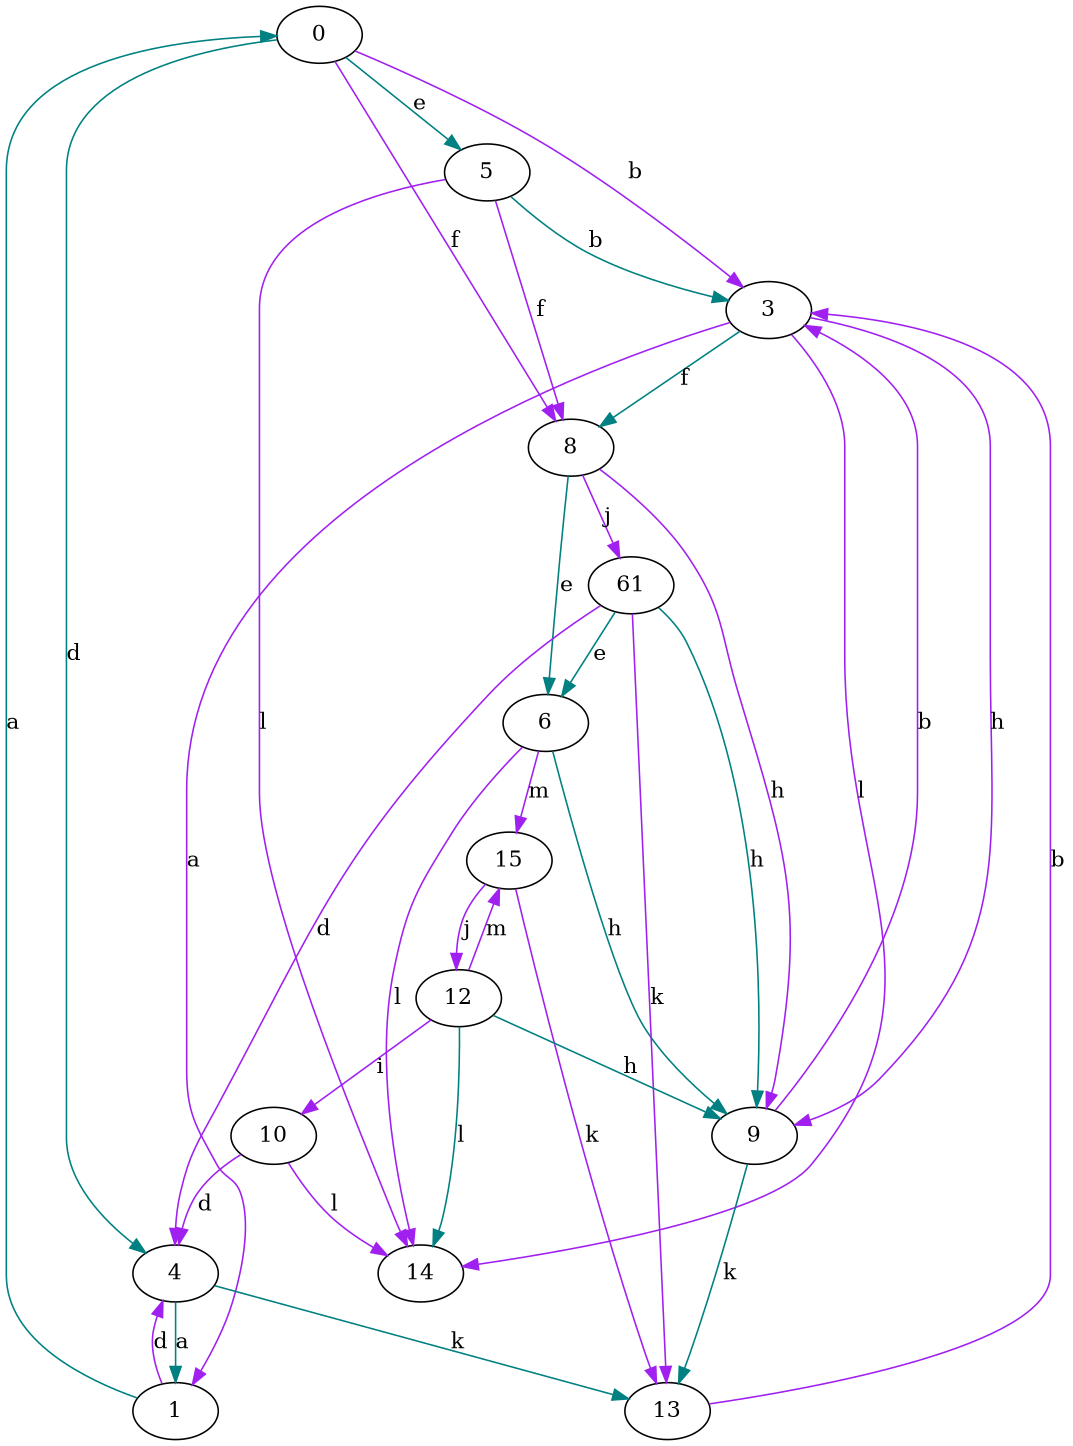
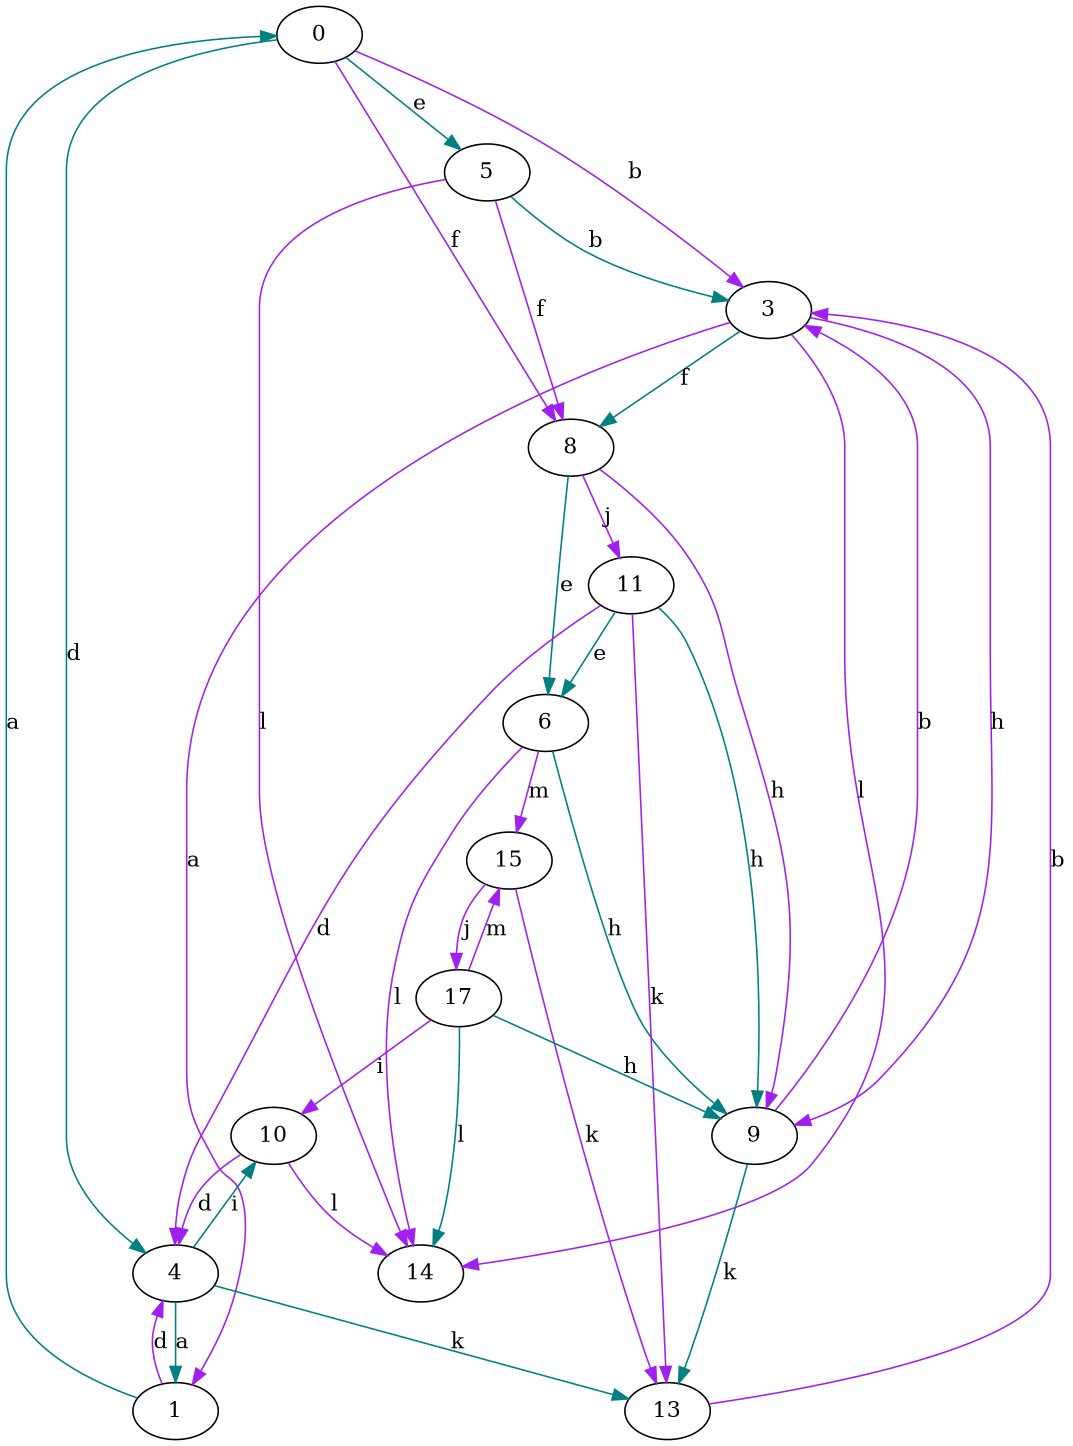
(631, 585) -> (631, 585)
(459, 998) -> (459, 998)
none -> (220, 1211)
